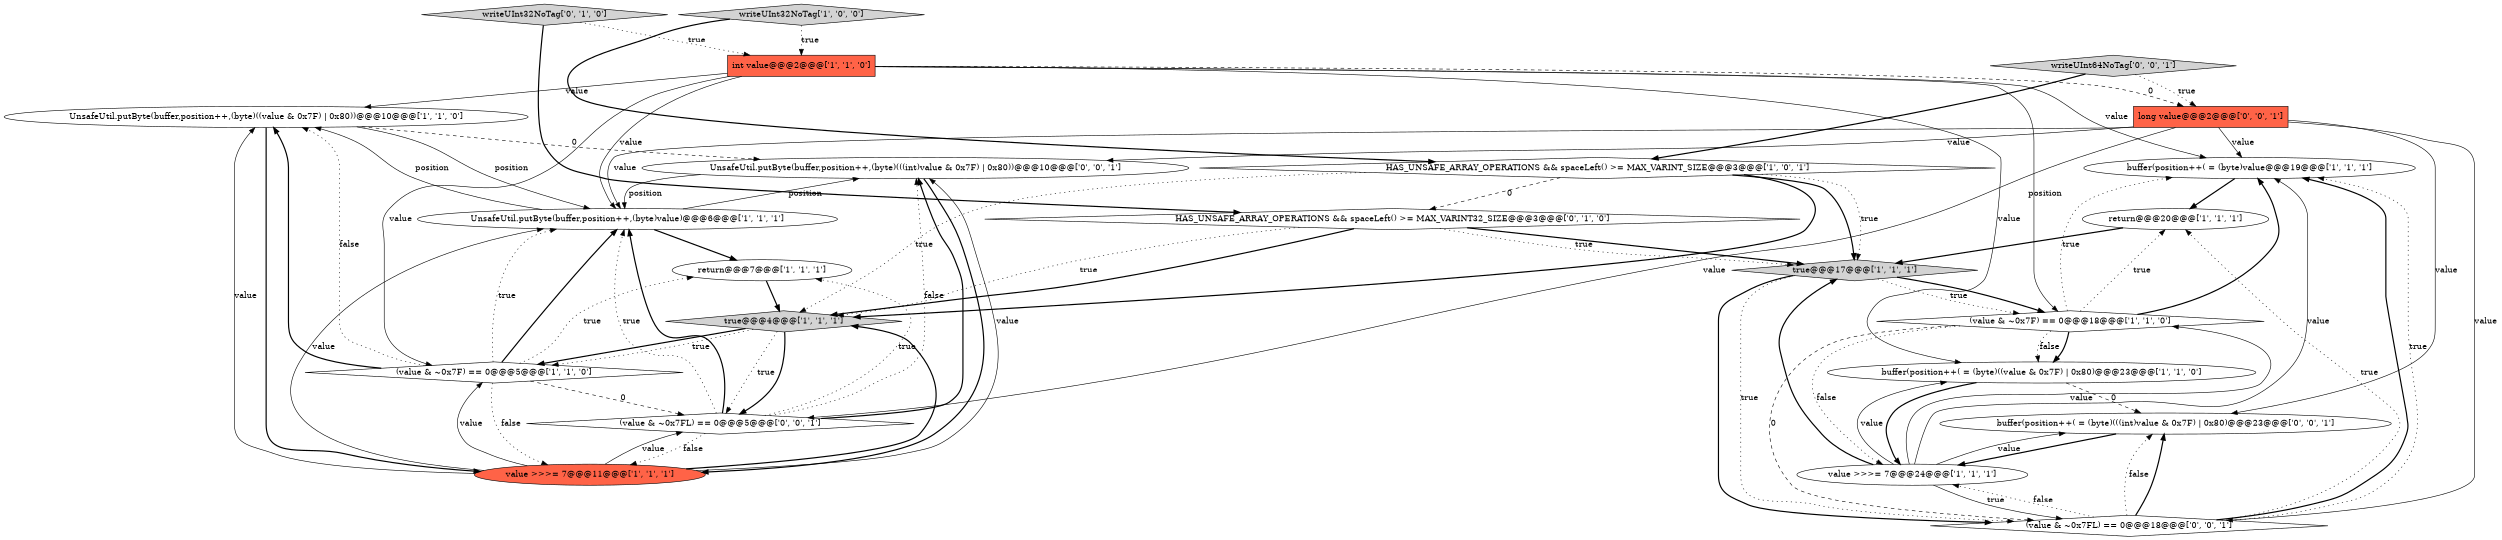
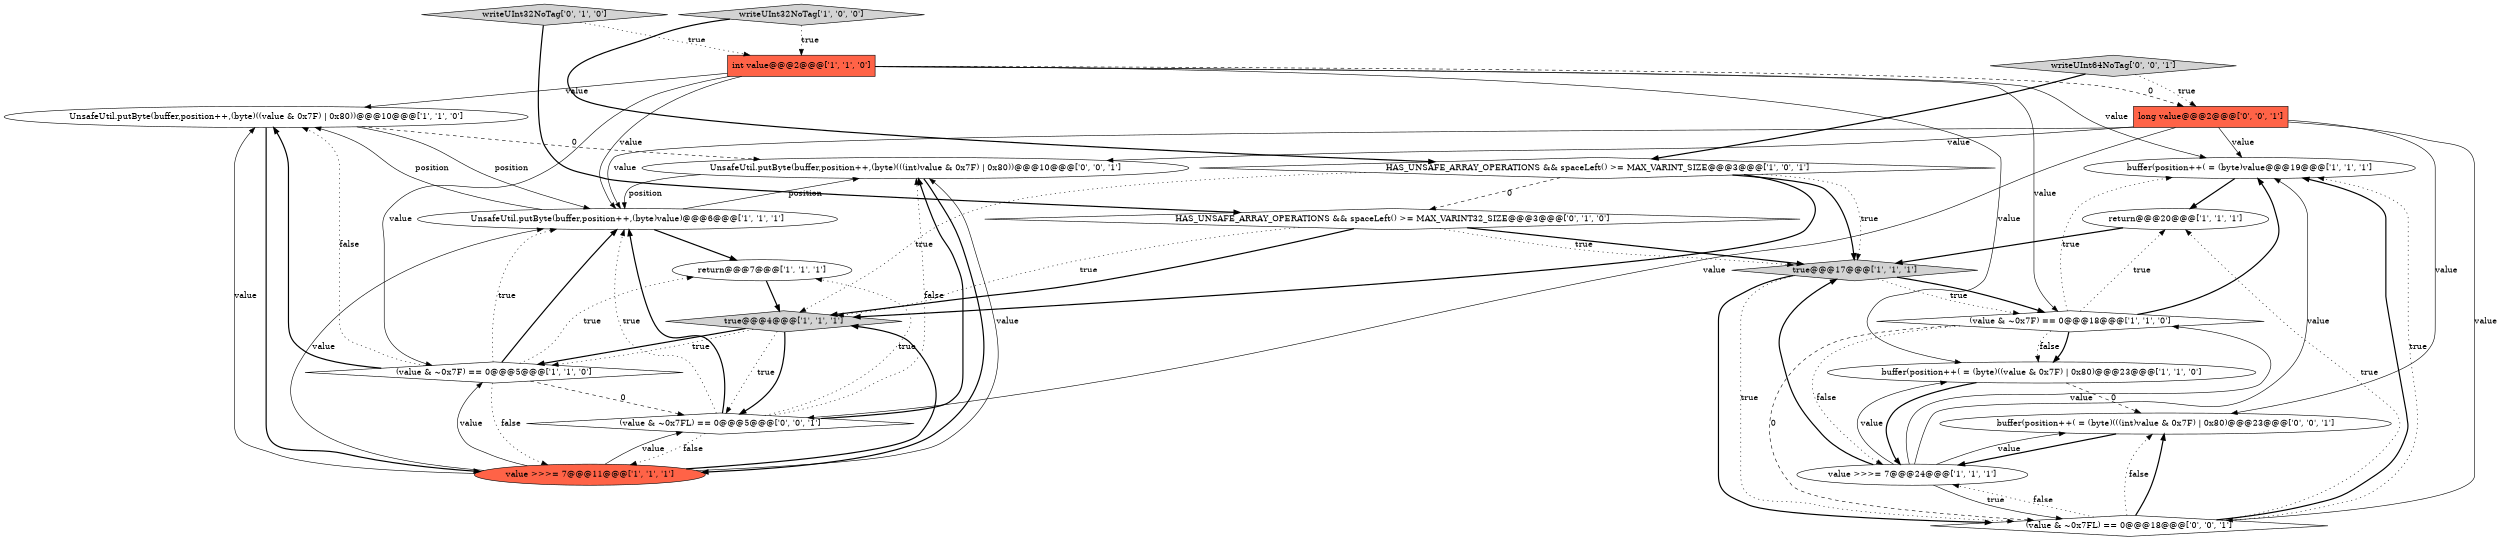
(2045, 194) -> (2045, 194)
